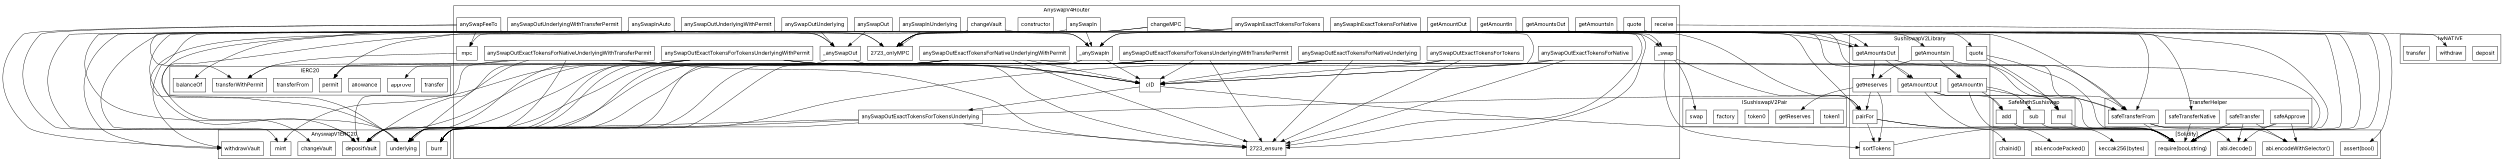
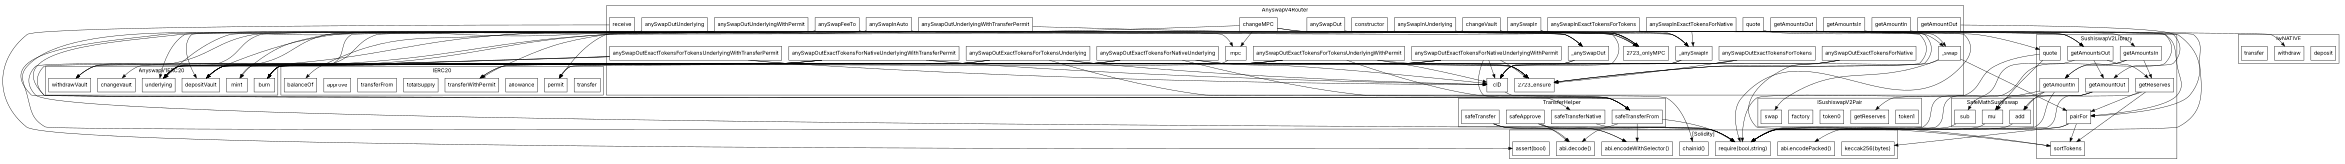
(1114, 32) -> none
(676, 64) -> (854, 64)
none -> (421, 85)
(1056, 98) -> (1275, 77)
